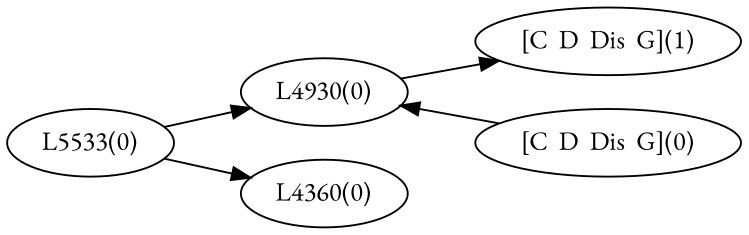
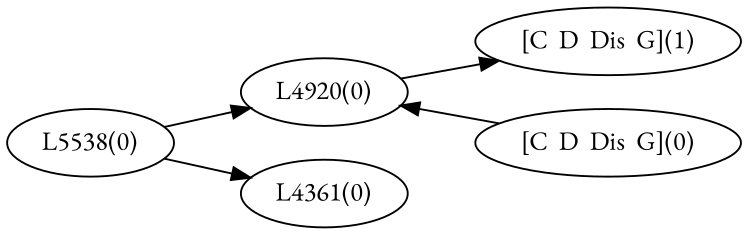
(324, 92) -> (324, 92)
(91, 143) -> (91, 143)
(324, 194) -> (324, 194)
